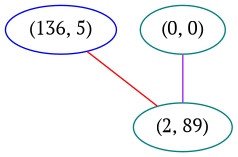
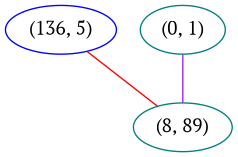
(183, 30) -> (183, 30)
(183, 127) -> (183, 127)
